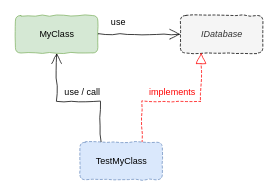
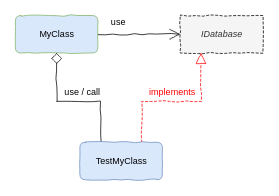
(57, 34) -> (57, 34)
(222, 34) -> (222, 34)
(56, 59) -> (57, 64)
(121, 161) -> (121, 161)
